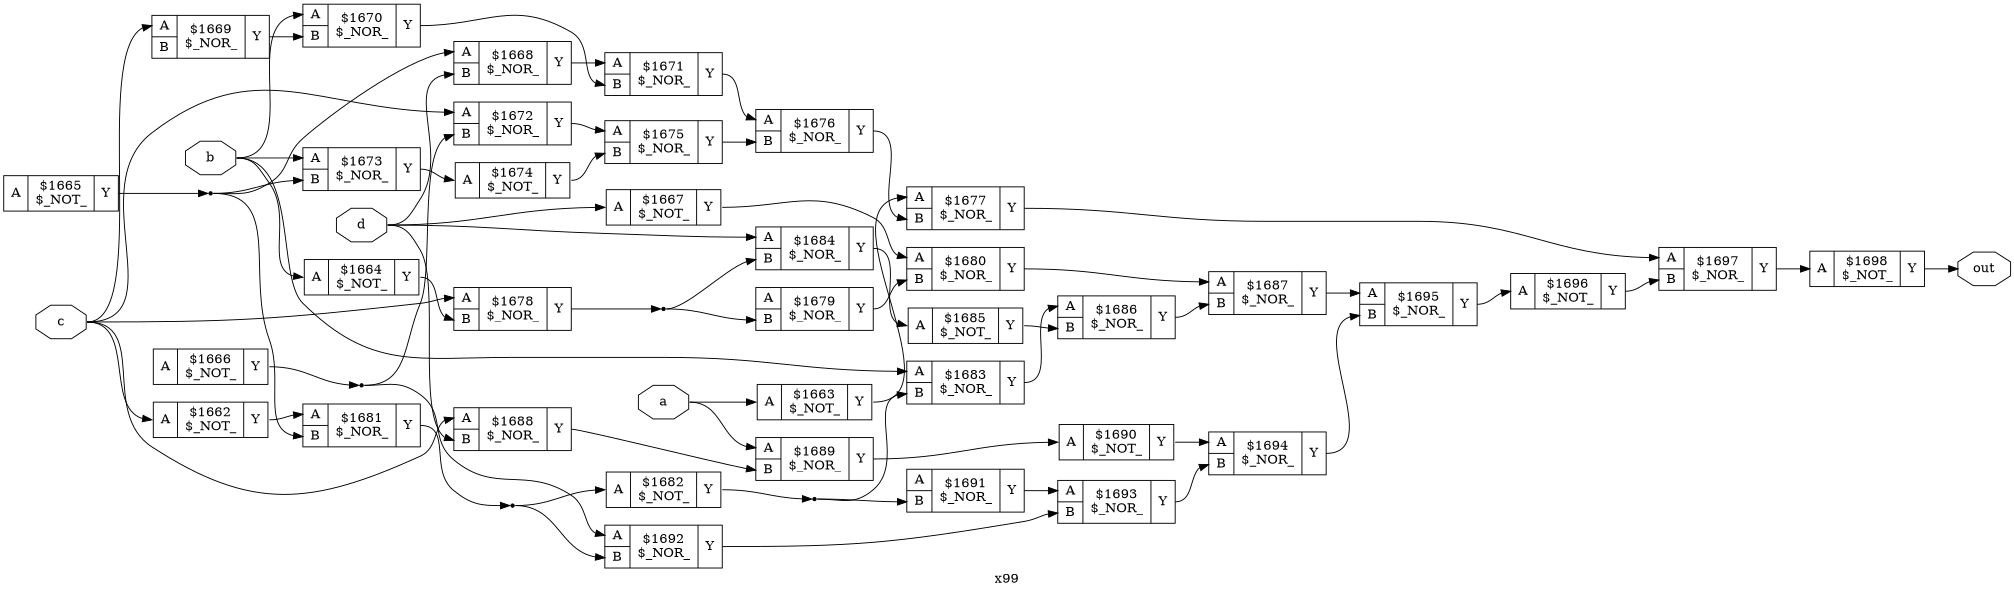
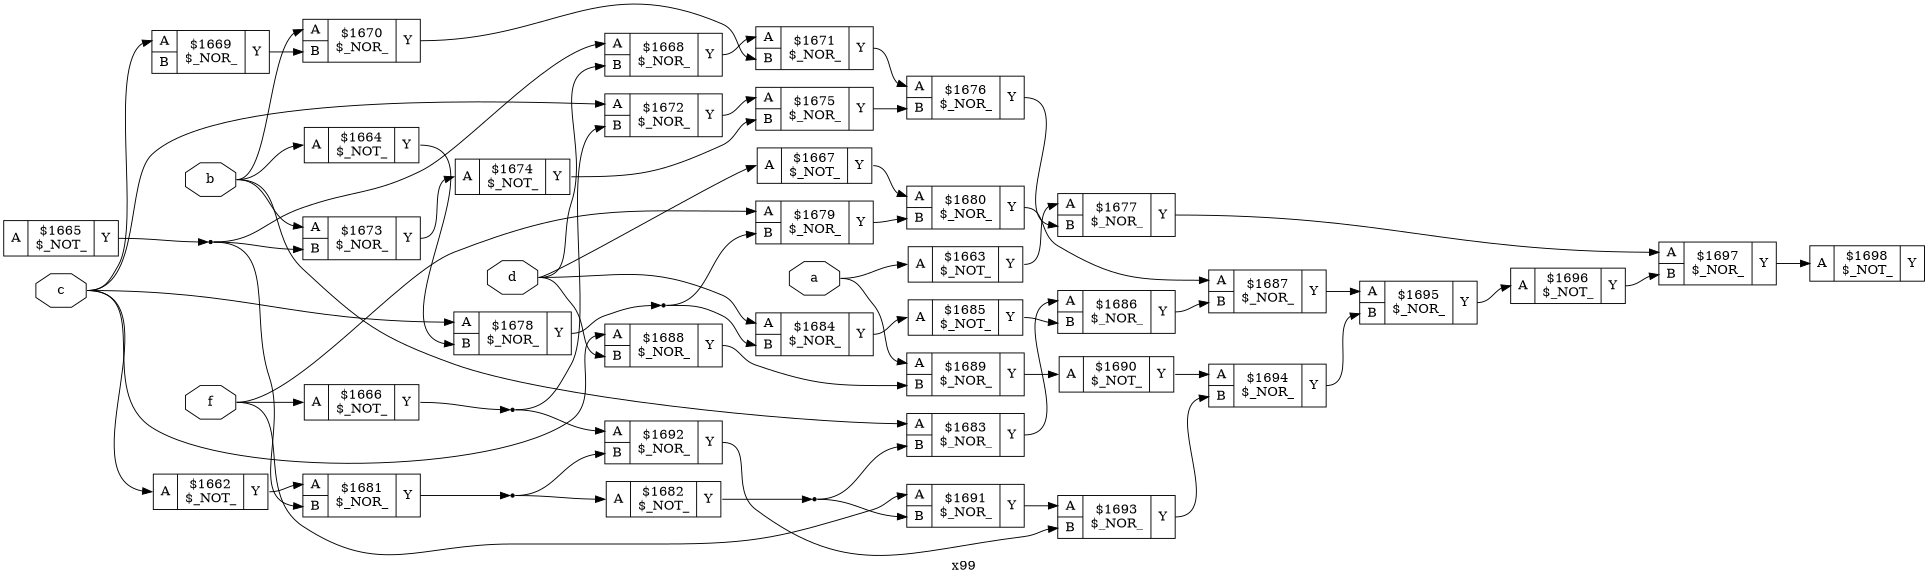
(1984, 269) -> none
none -> (211, 402)
